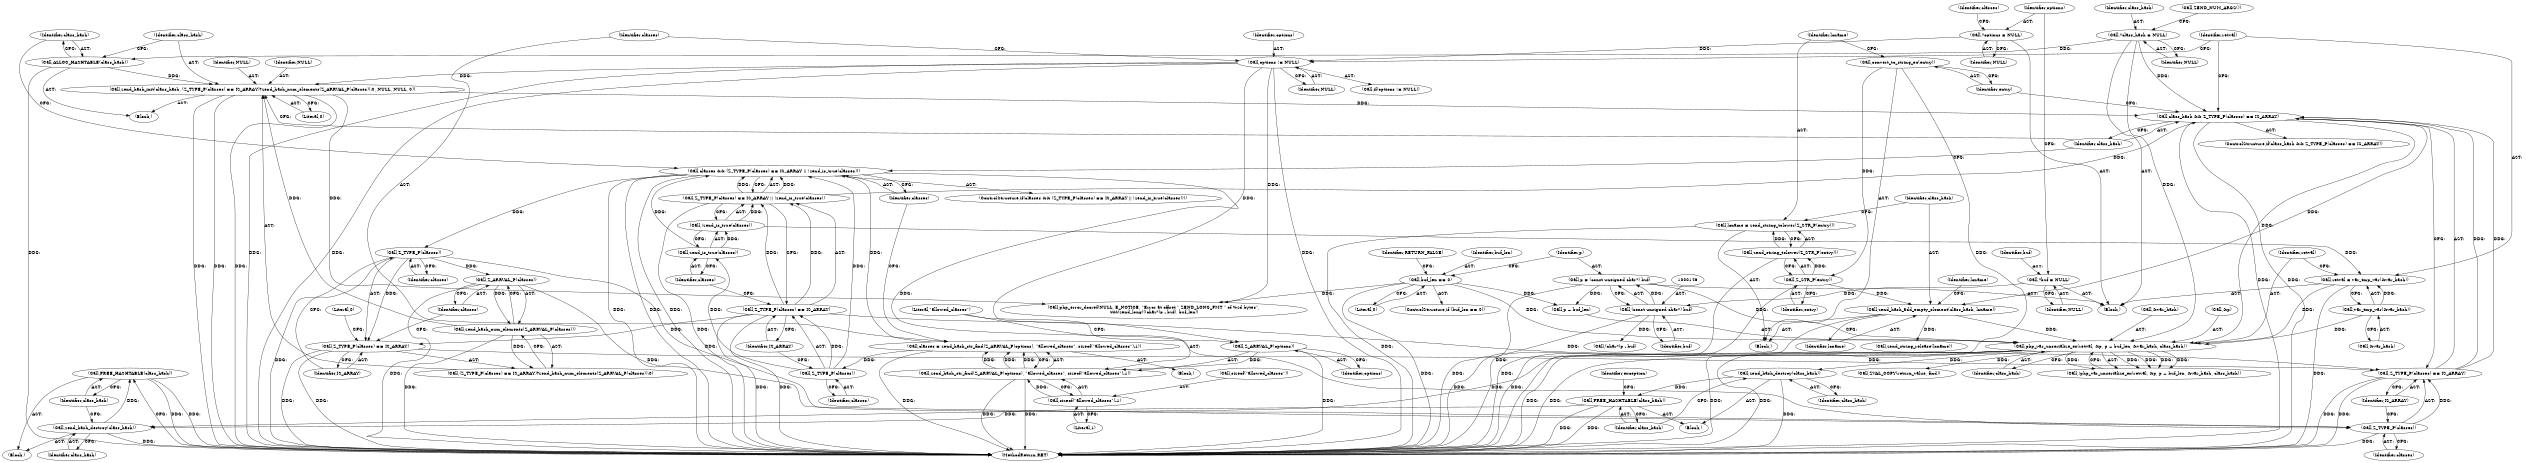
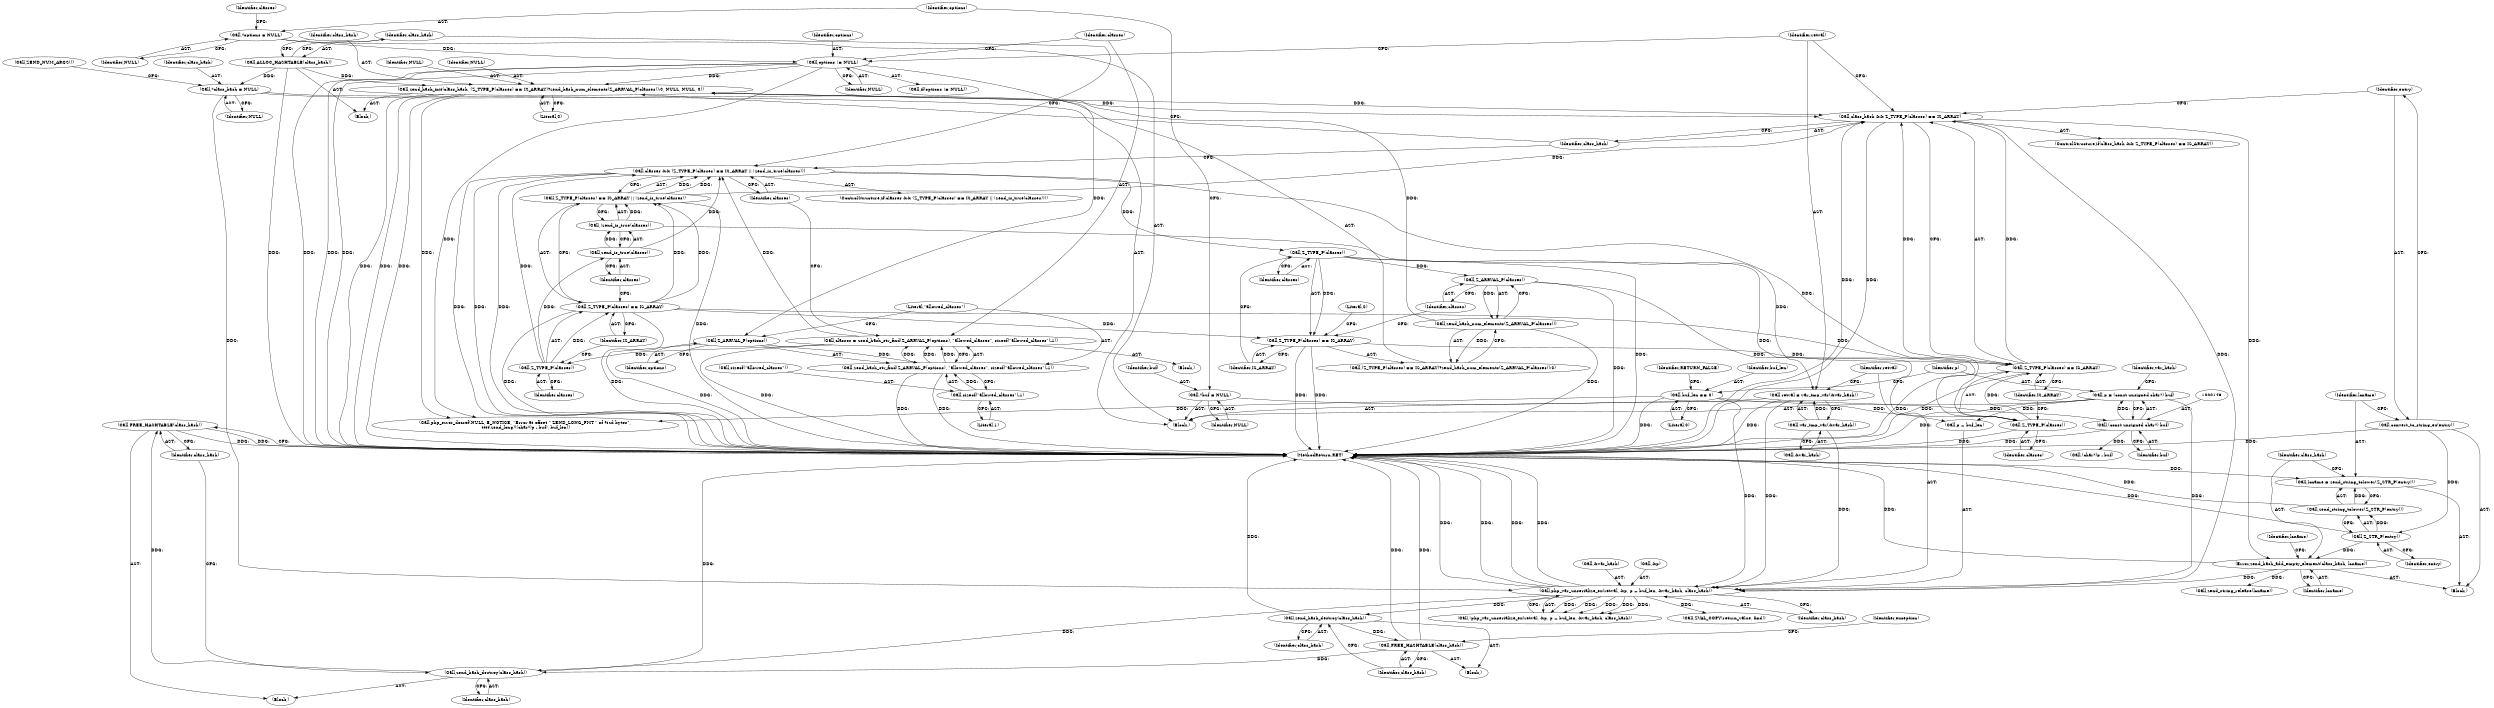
(1173, 55) -> (260, 75)
(1445, 310) -> none
(1931, 310) -> (2302, 564)
(1365, 341) -> (2037, 466)
none -> (2154, 368)
